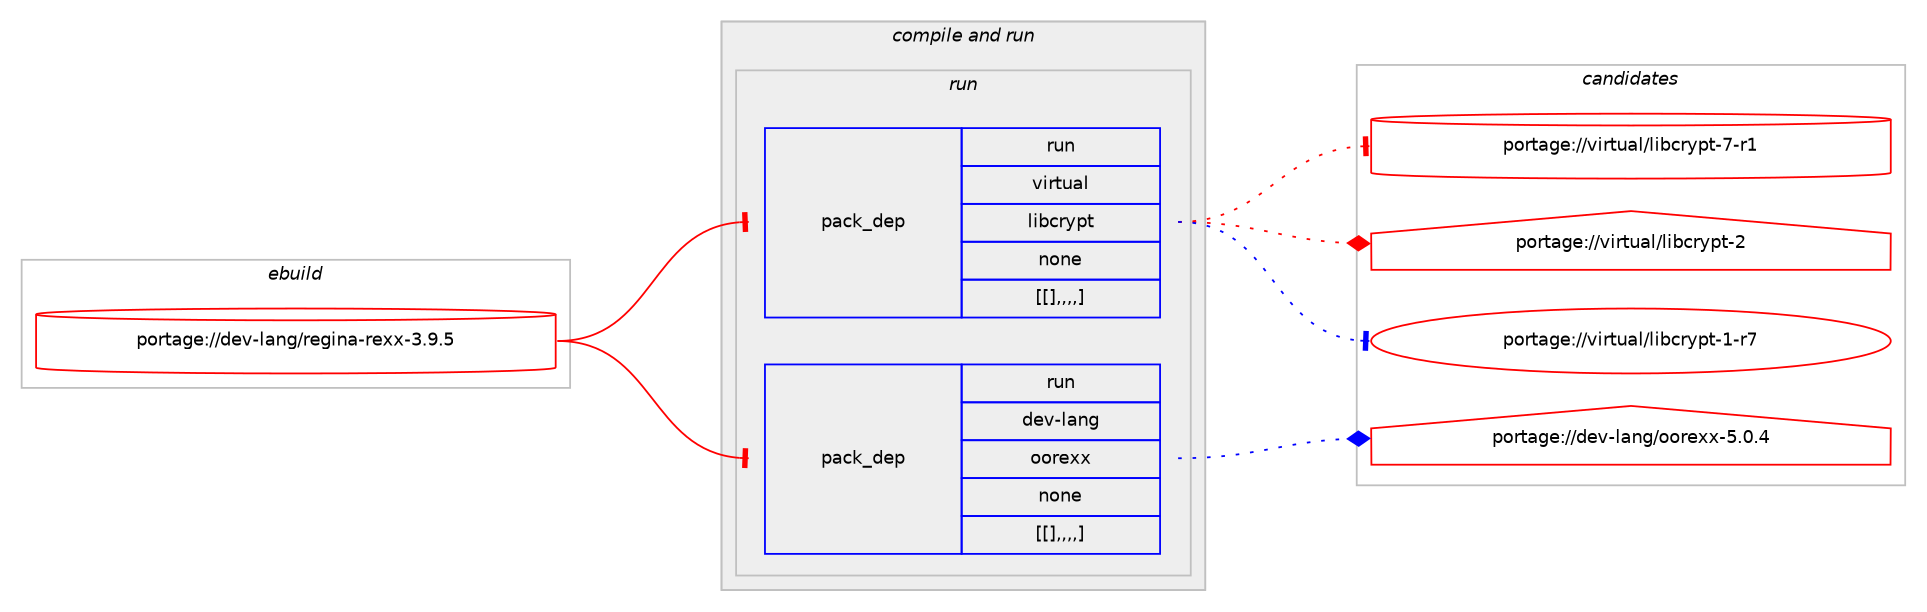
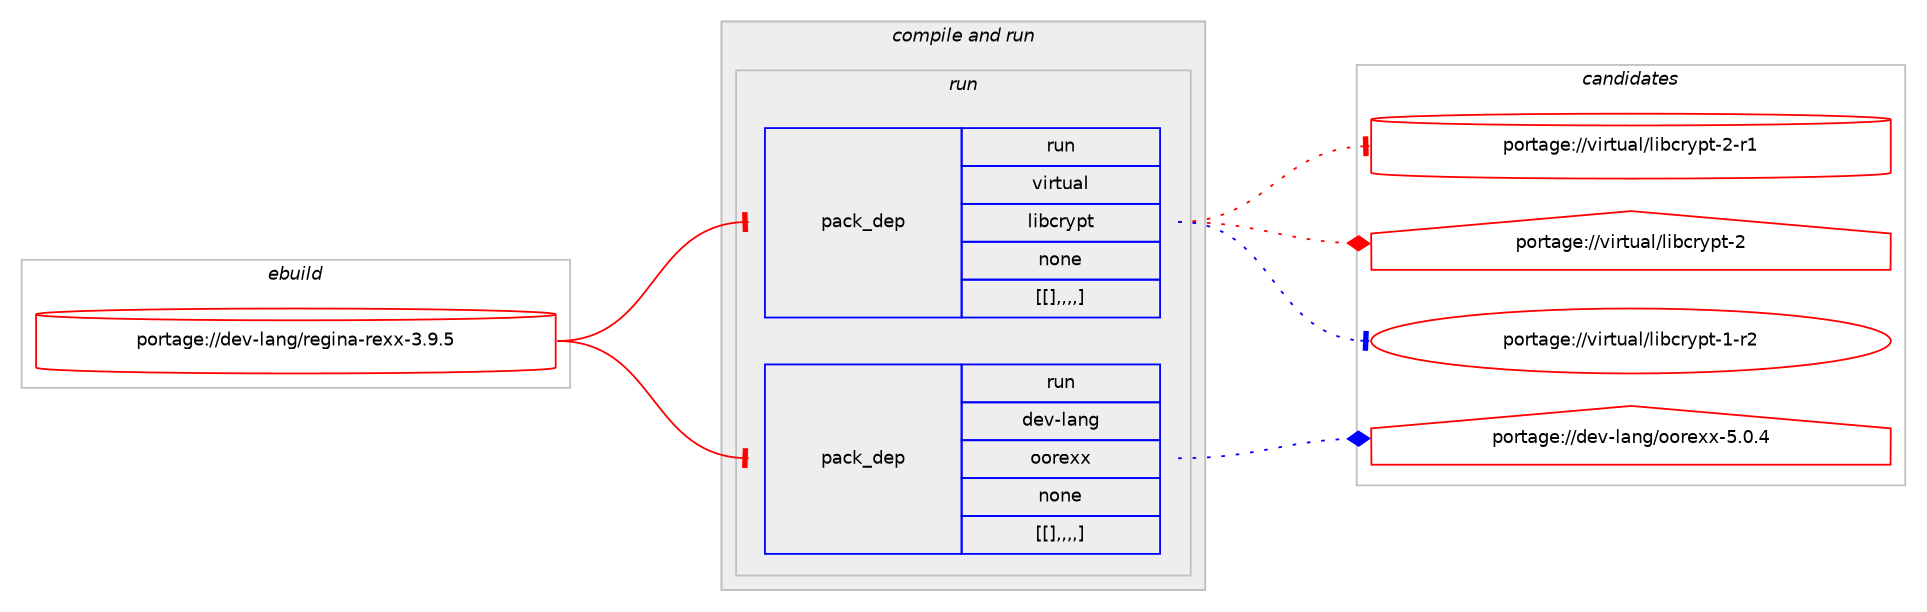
(1631, 146) -> (1631, 146)
(1631, 341) -> (1631, 341)
